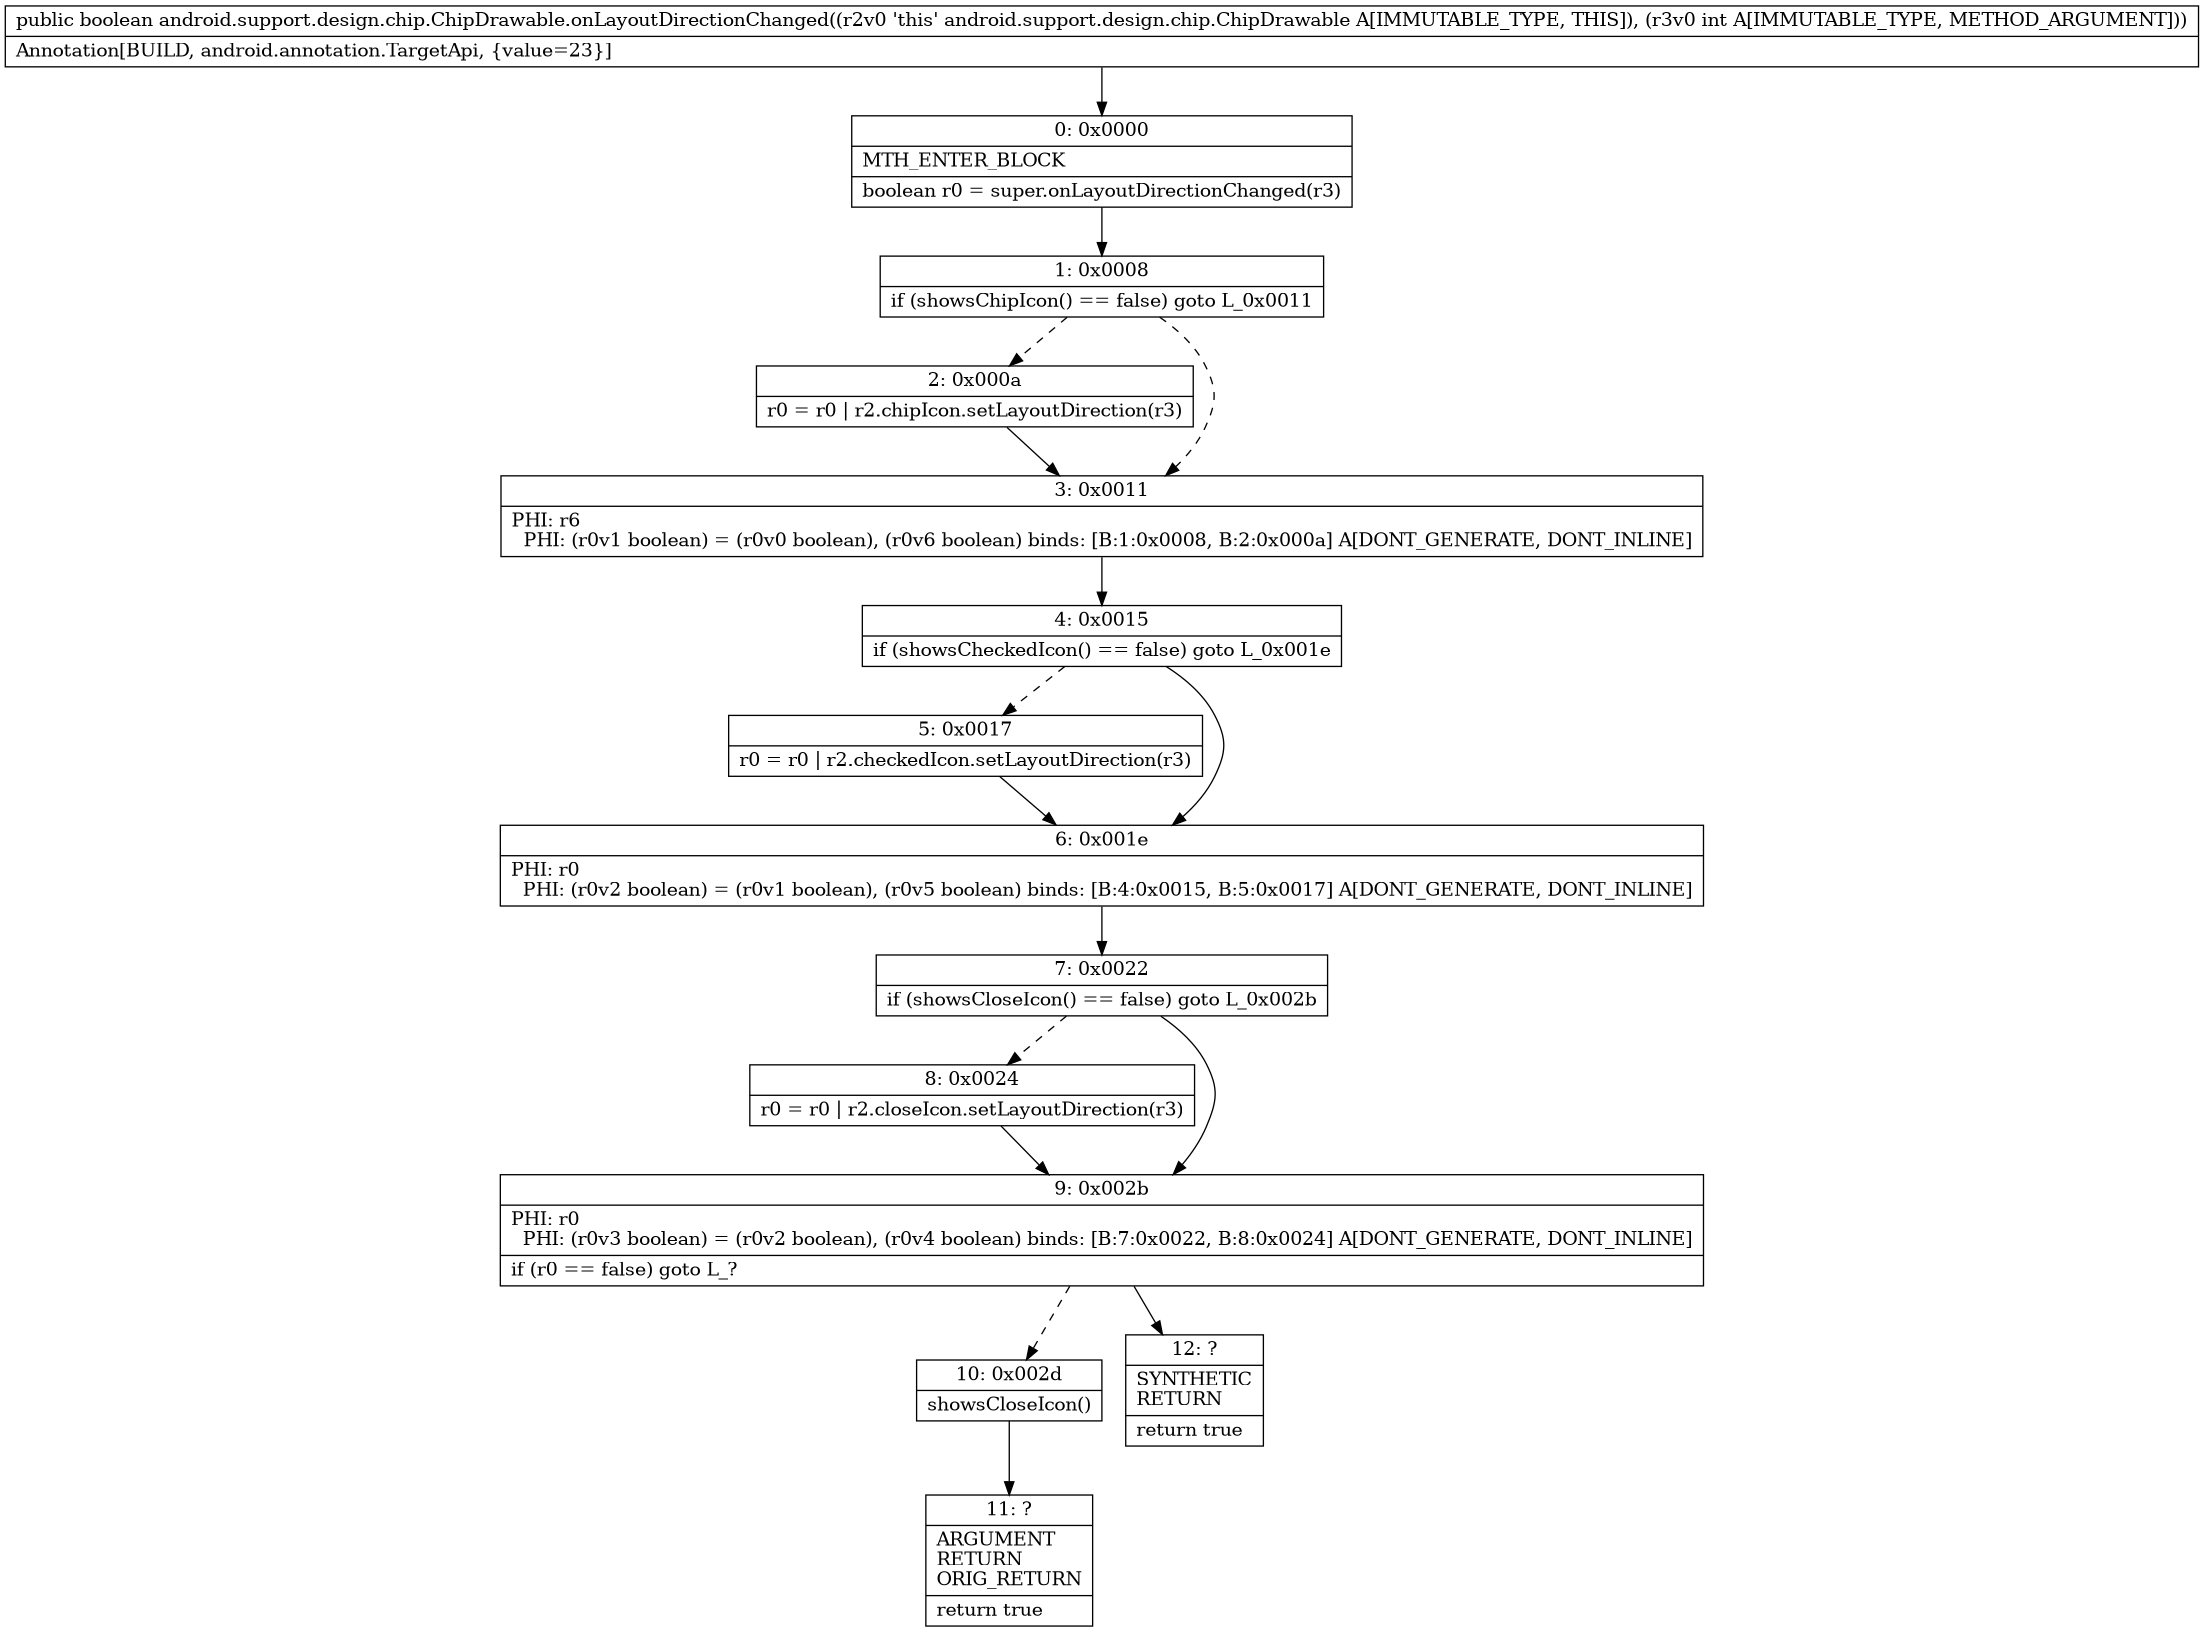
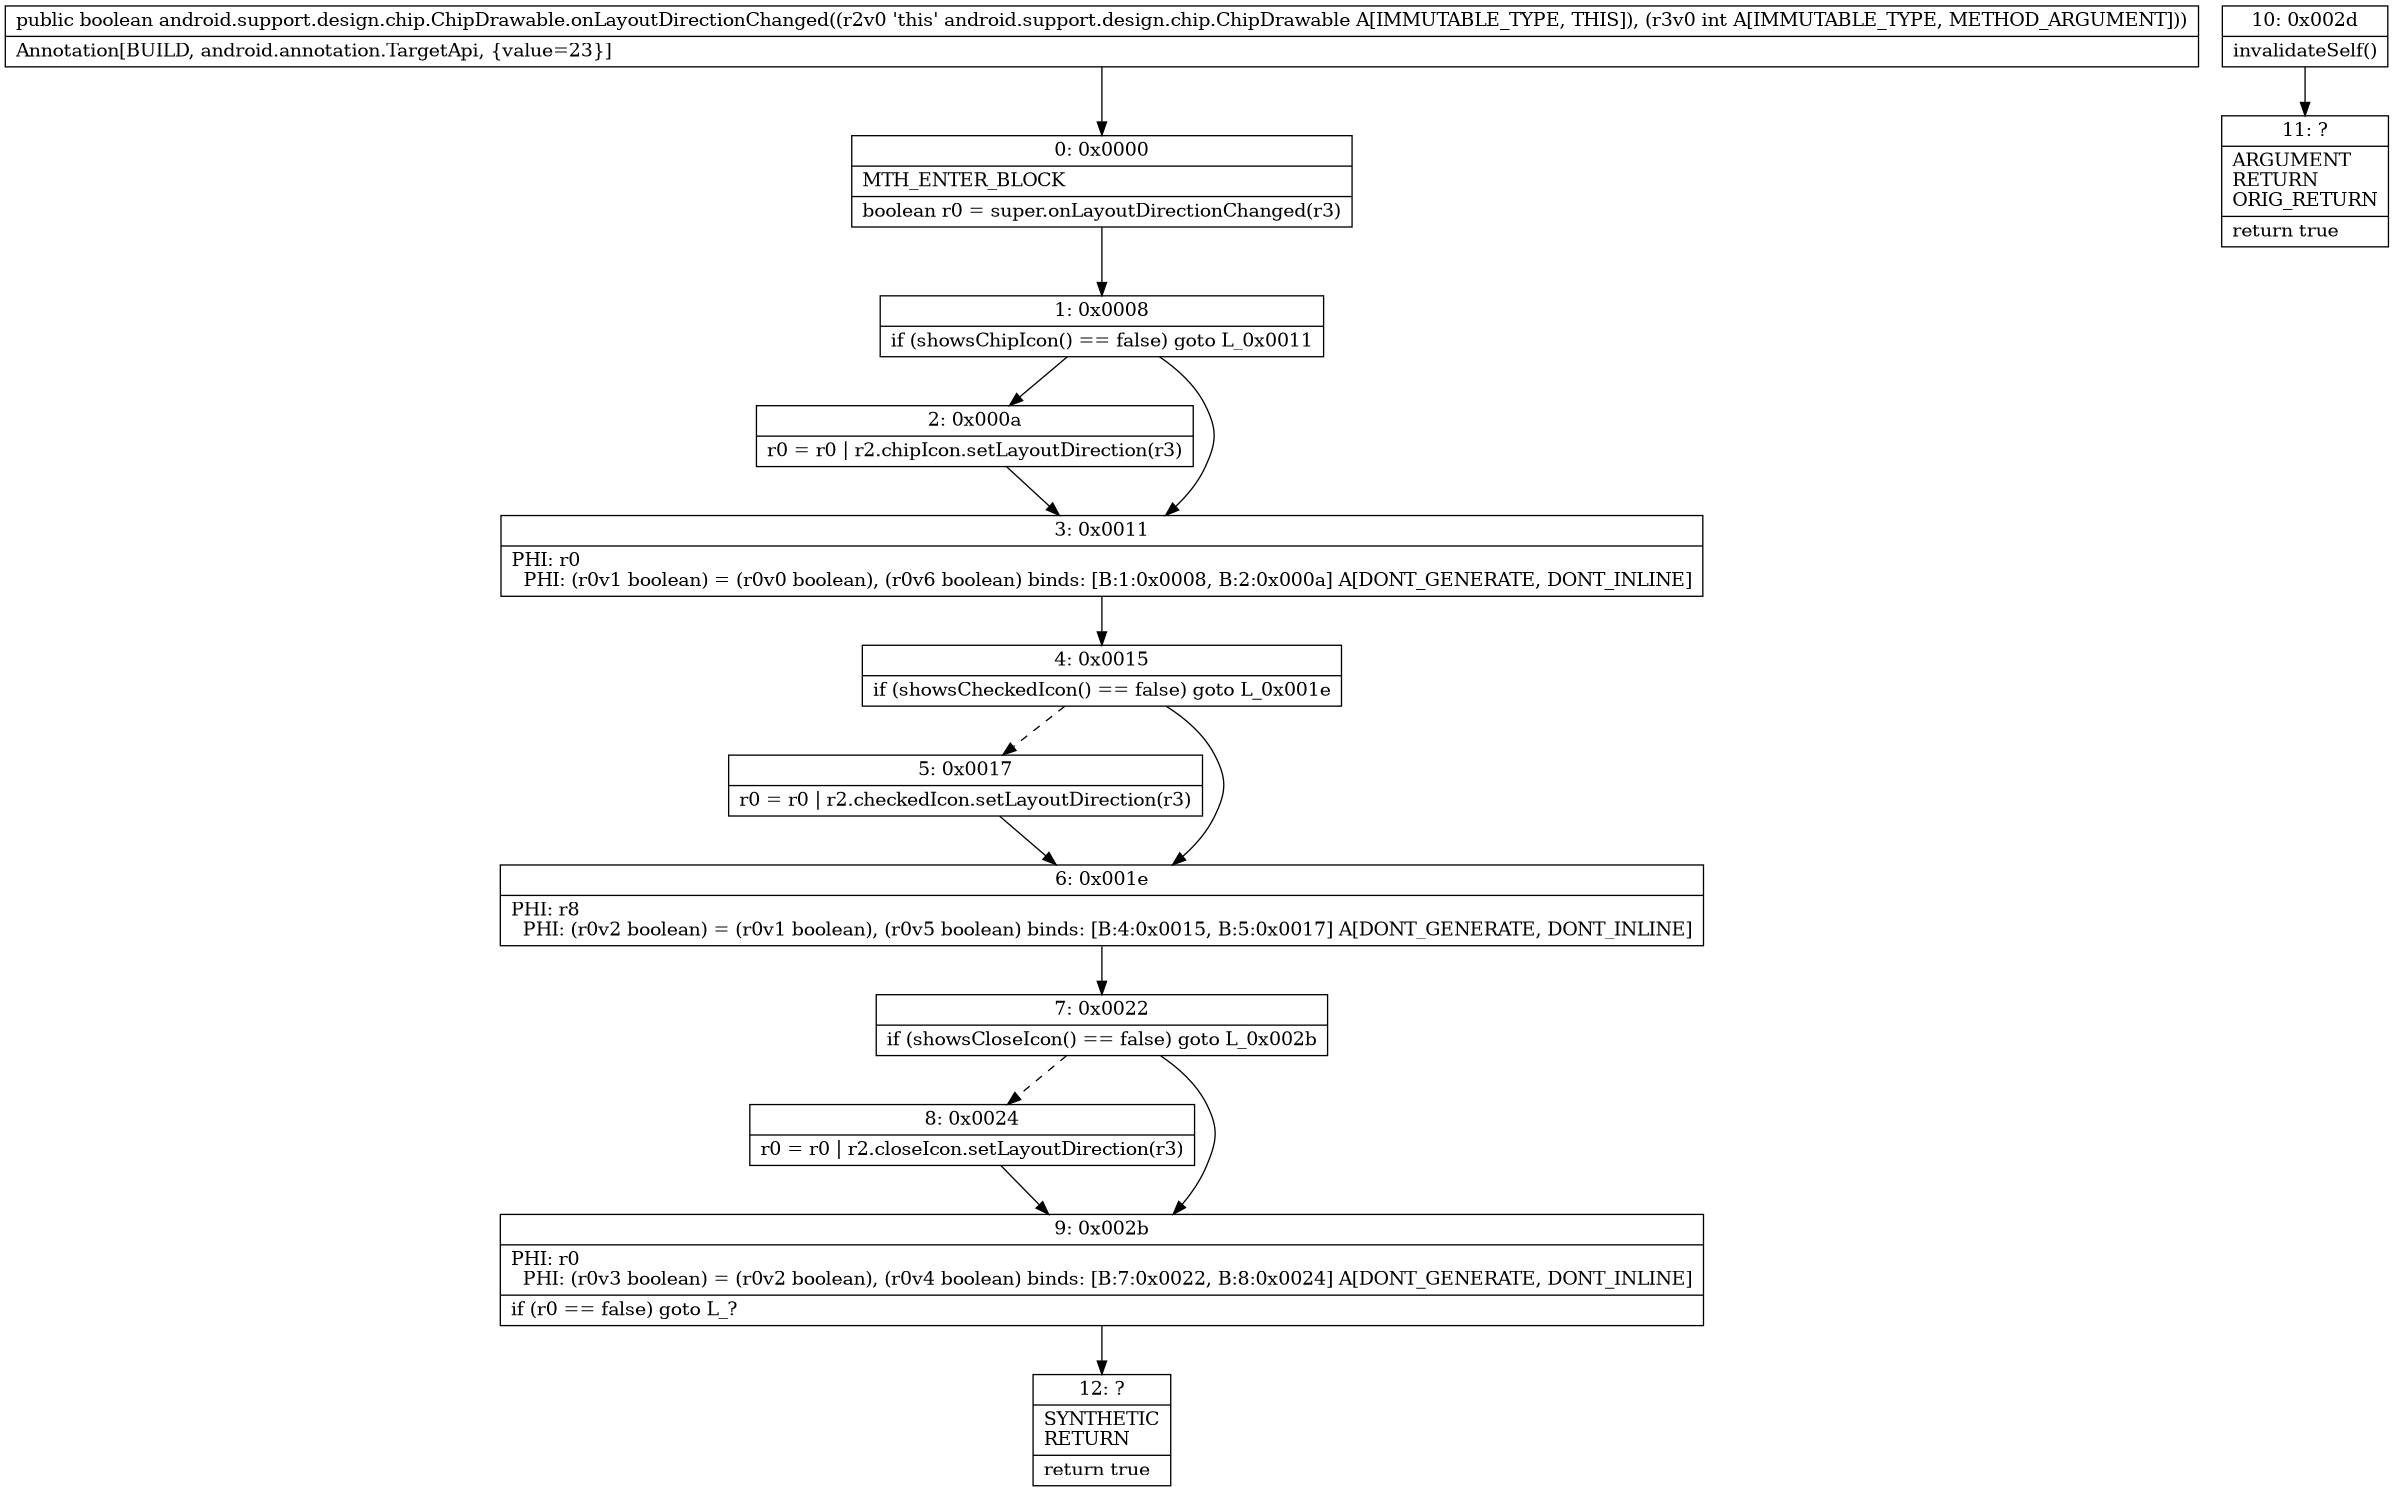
(1044, 337) -> (1044, 377)
(1213, 387) -> (1213, 427)
(549, 521) -> (549, 561)
(549, 870) -> (549, 910)
(1052, 1317) -> none
(1009, 1405) -> (2305, 51)
